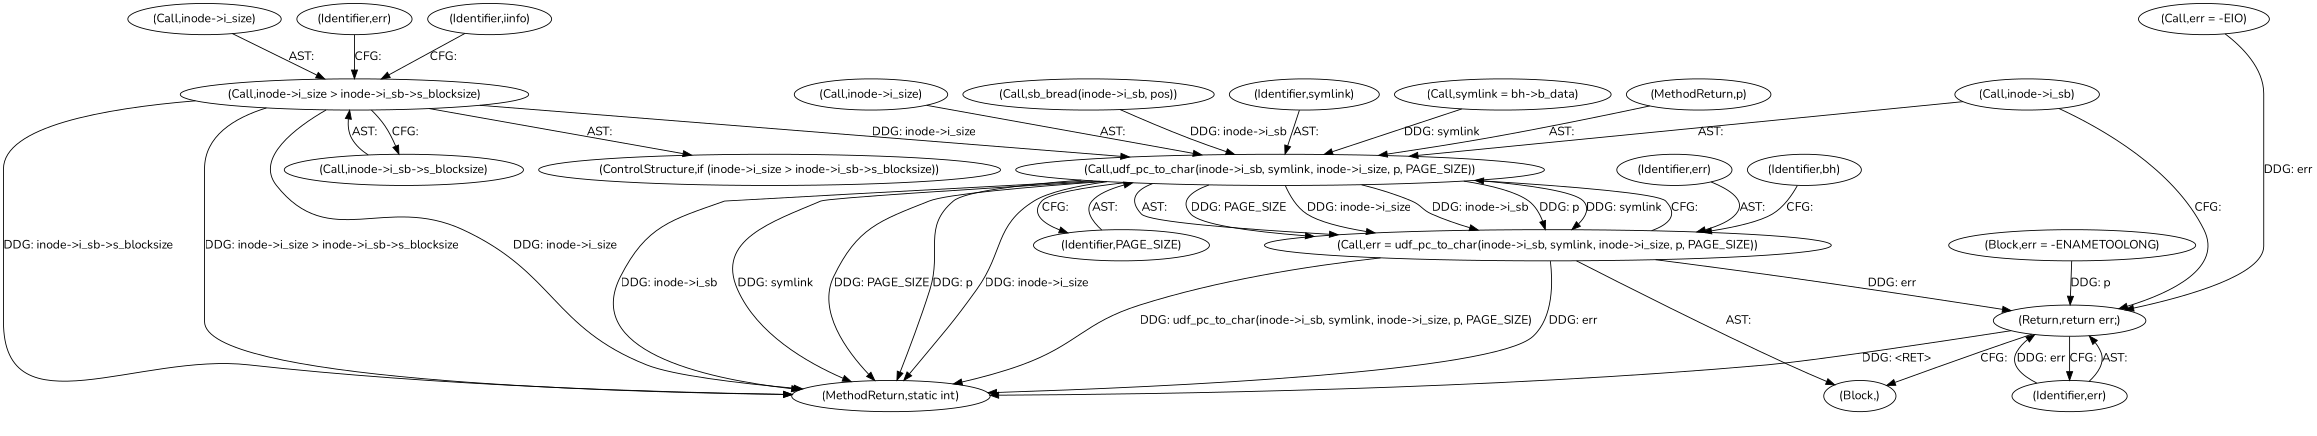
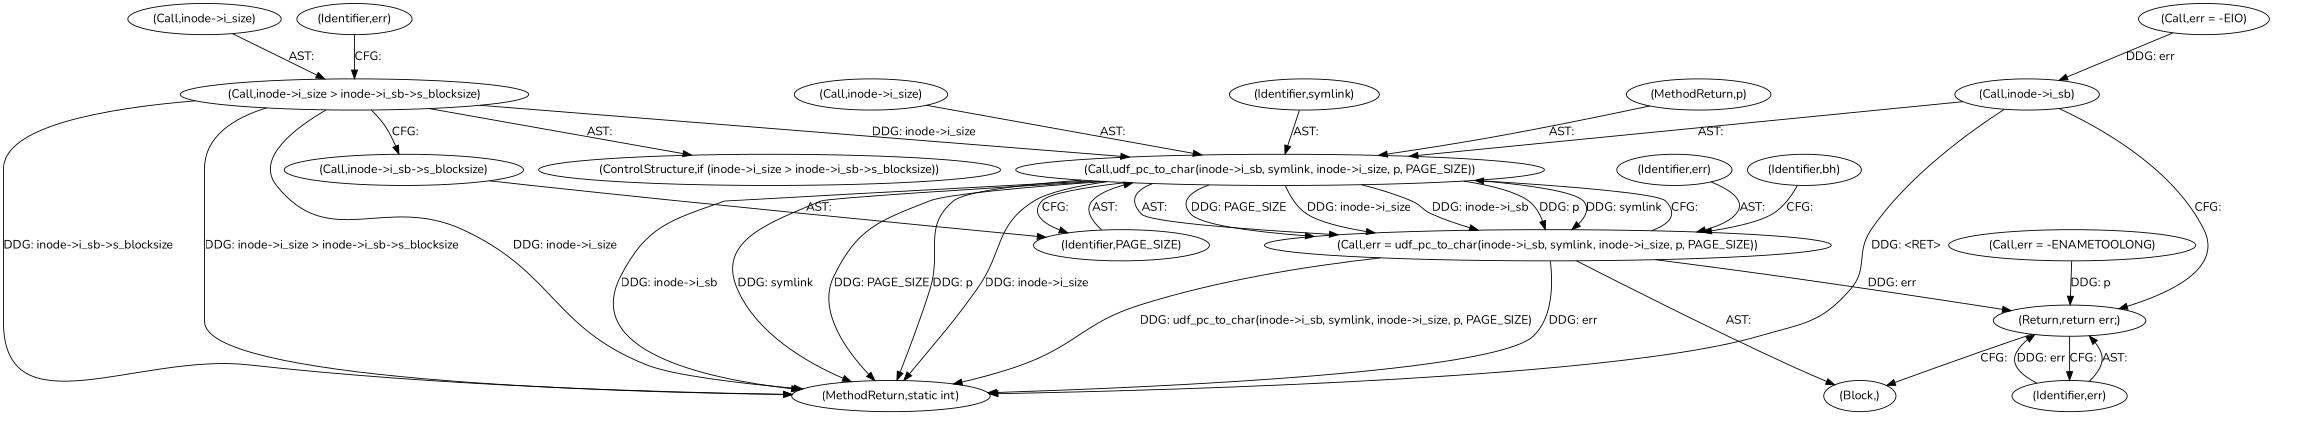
(490, 19) -> none
(1089, 94) -> none
(1503, 94) -> none
(353, 140) -> (763, 210)
(2264, 208) -> (2120, 55)
(2072, 245) -> (2072, 245)
(1506, 382) -> (1554, 367)
